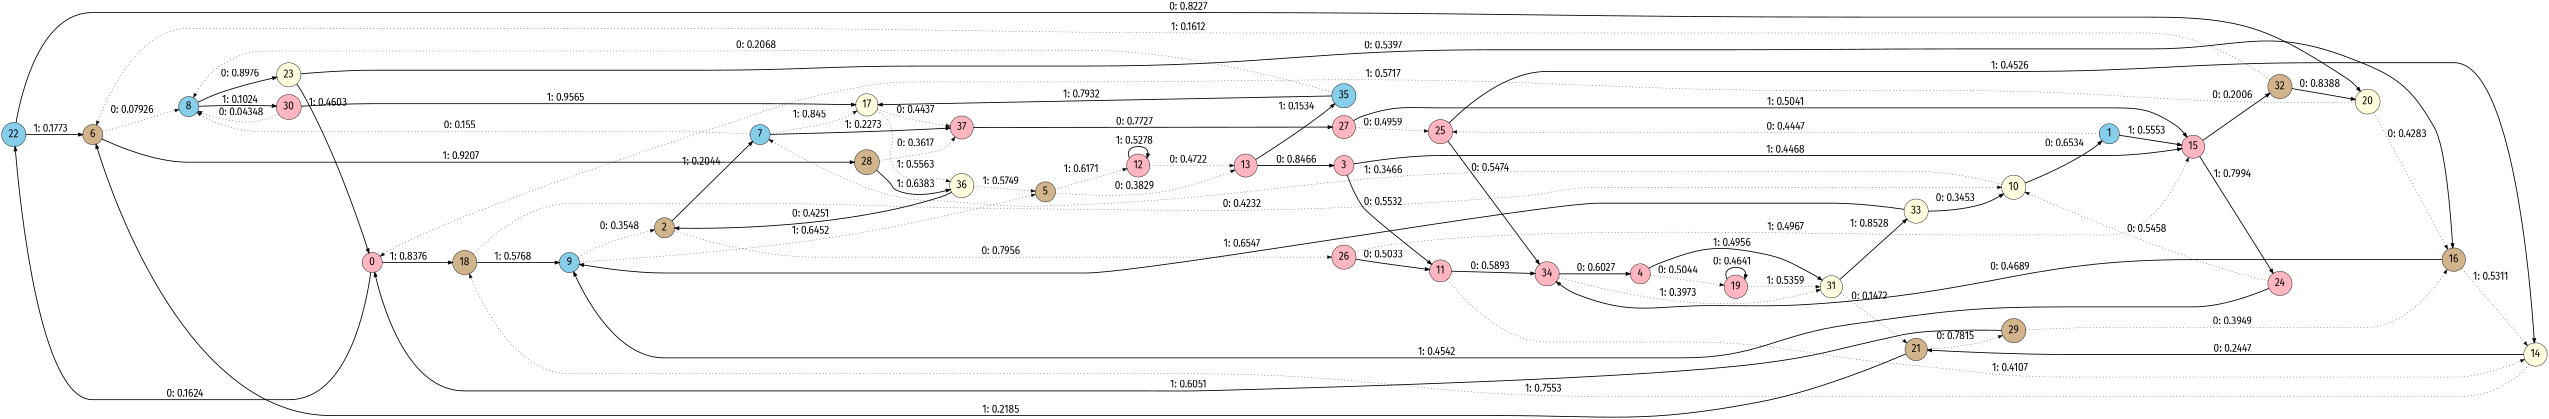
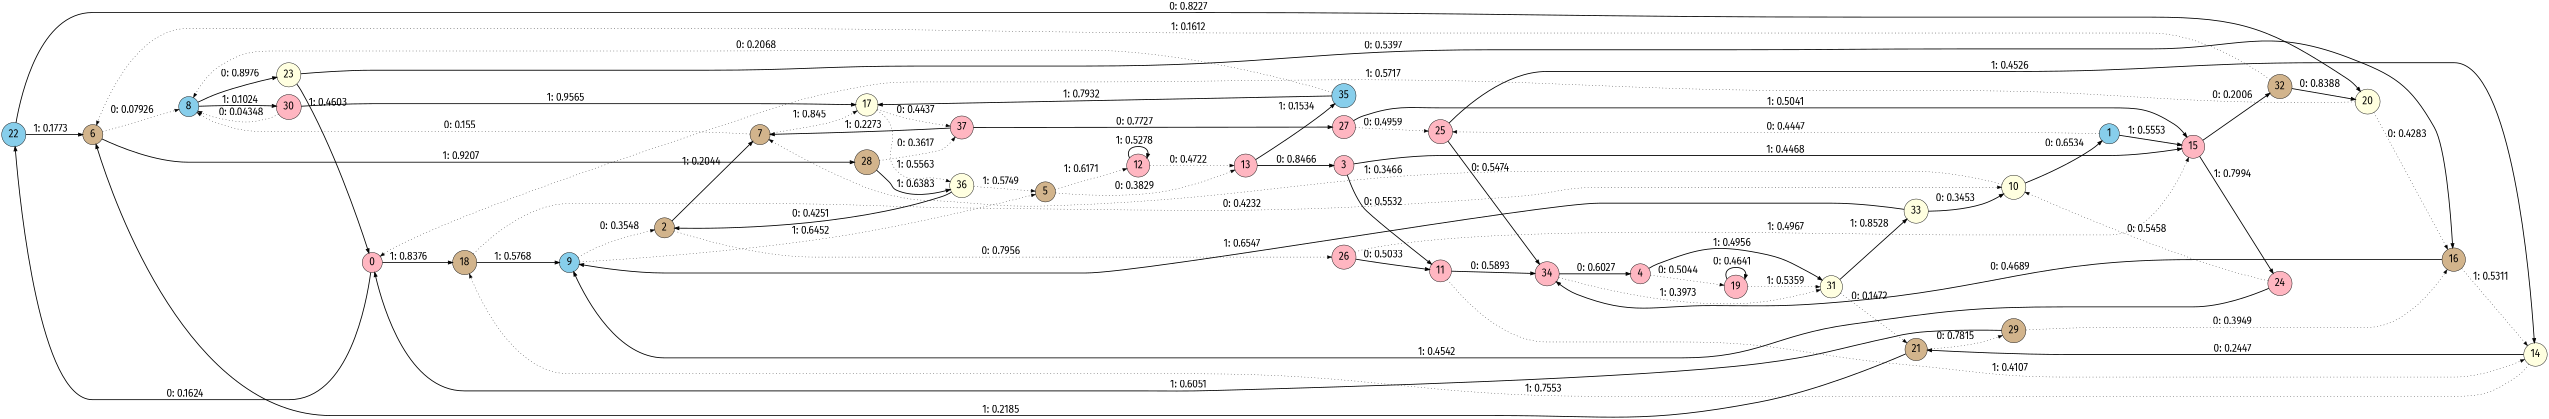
(858, 132) -> (862, 132)
(760, 135) -> (760, 135)
